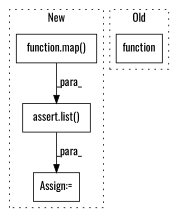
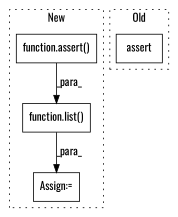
(57, 49) -> (57, 49)
(139, 49) -> (139, 49)
(57, 118) -> (57, 118)
